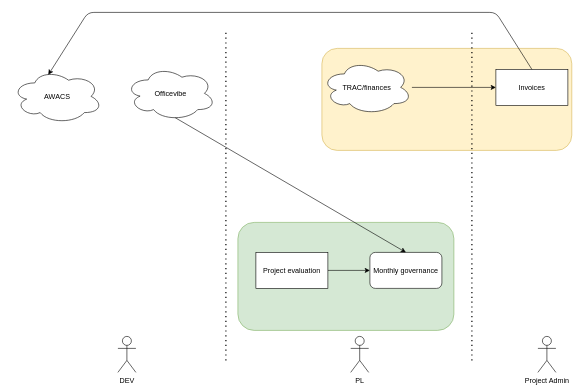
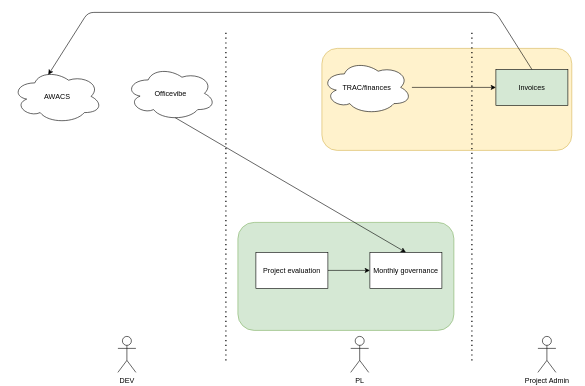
(532, 87) -> (532, 87)
(406, 270) -> (406, 270)
